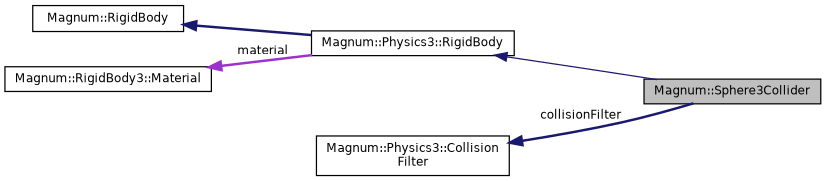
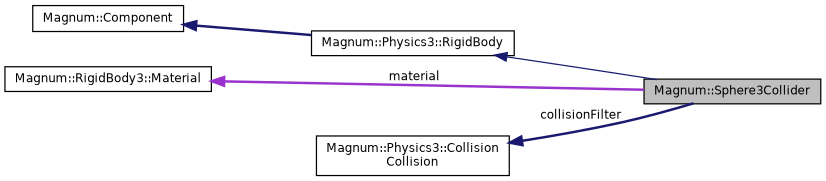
(108, 19) -> (108, 19)
(267, 60) -> (434, 86)
(413, 156) -> (413, 156)
